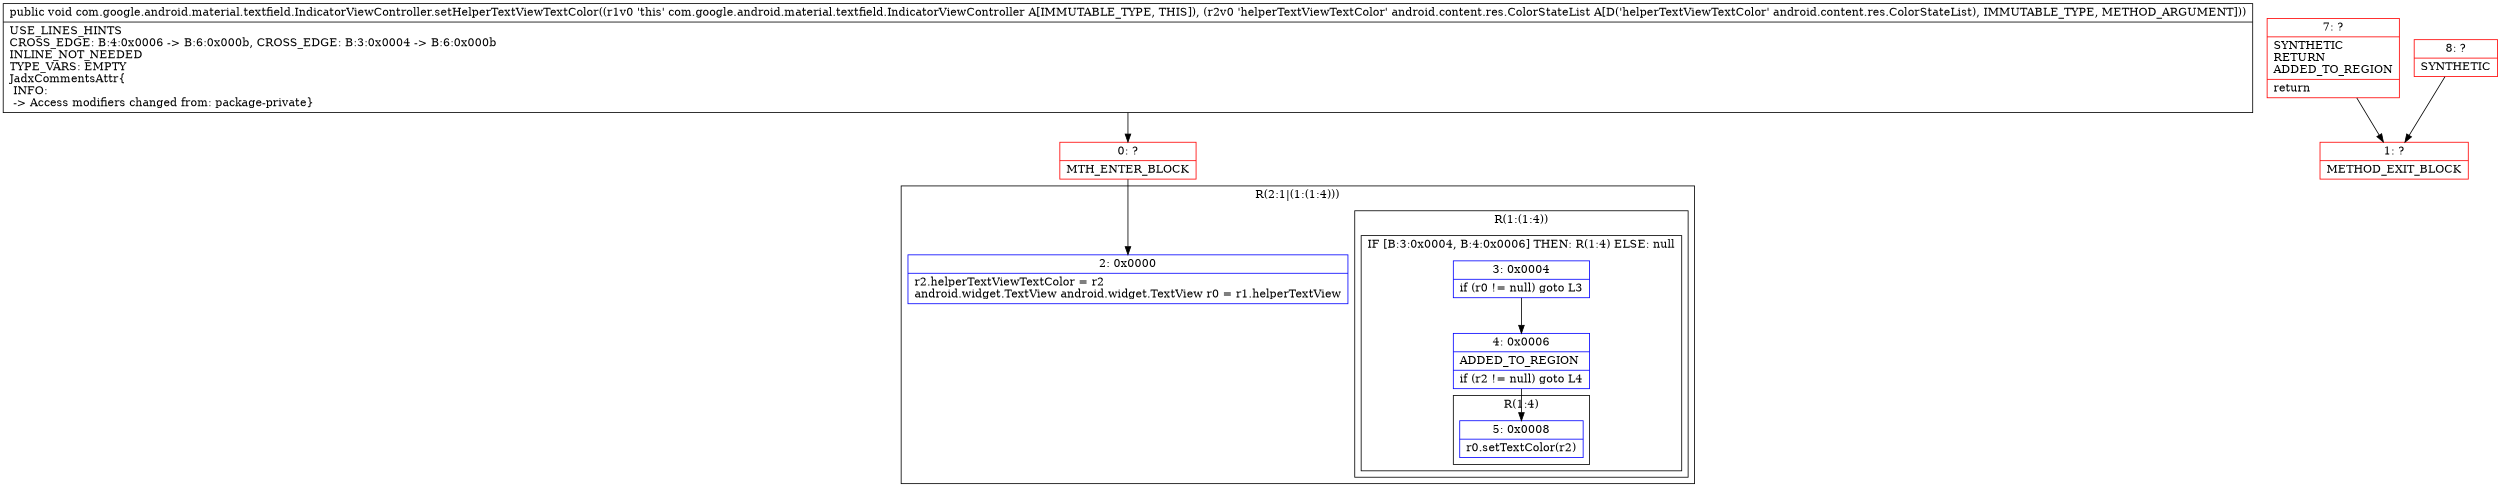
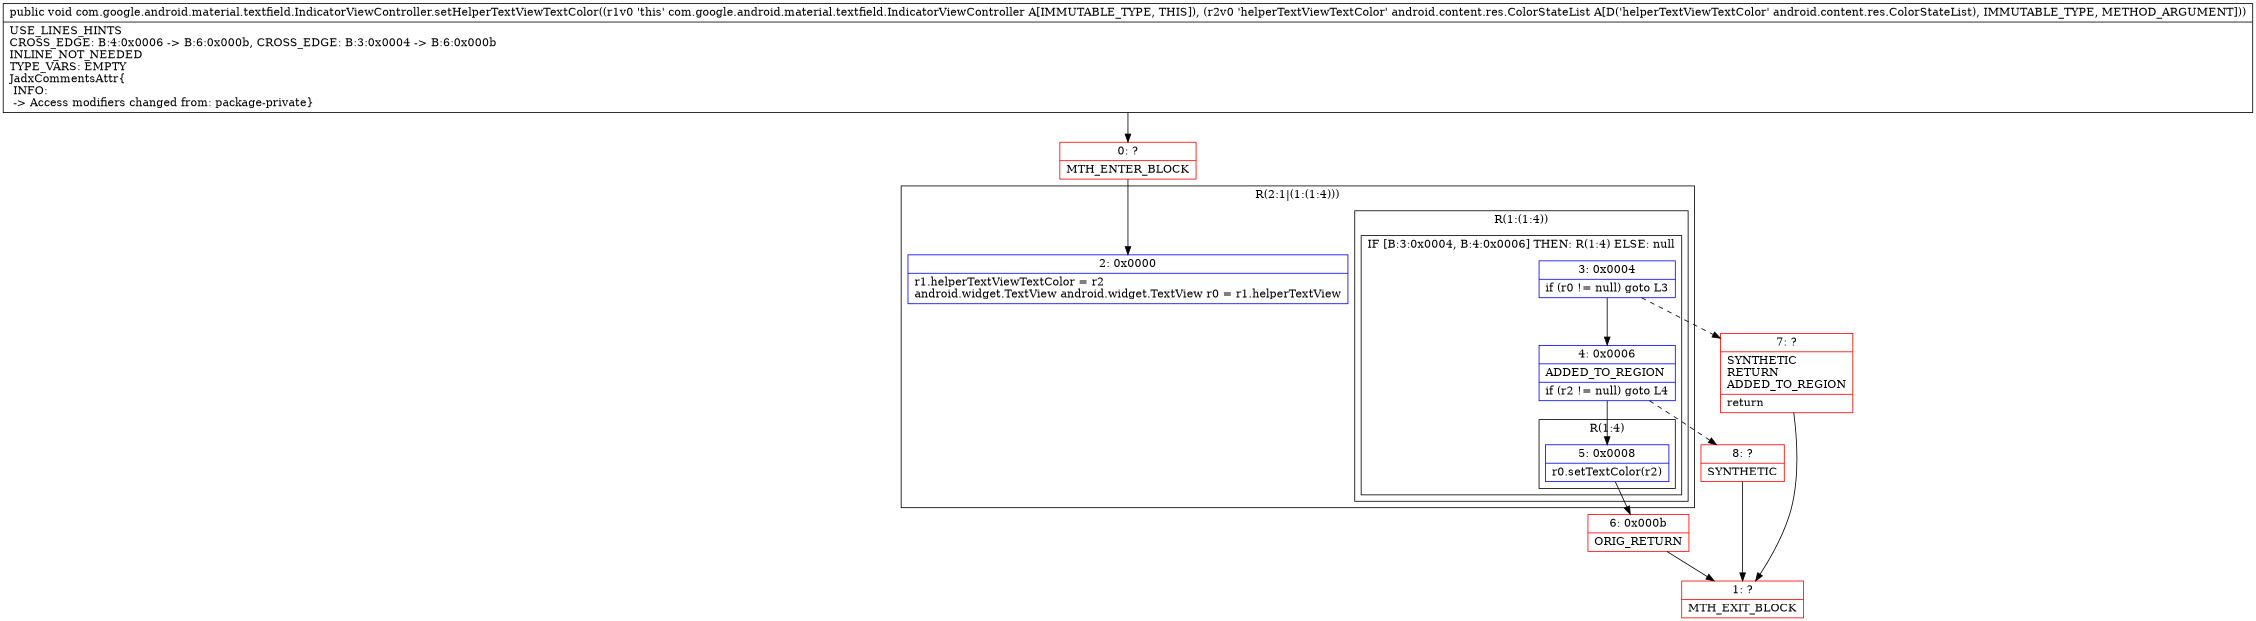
(2394, 169) -> (1743, 608)
(1010, 282) -> (1010, 282)
none -> (1676, 315)
none -> (1671, 414)
none -> (1638, 533)
